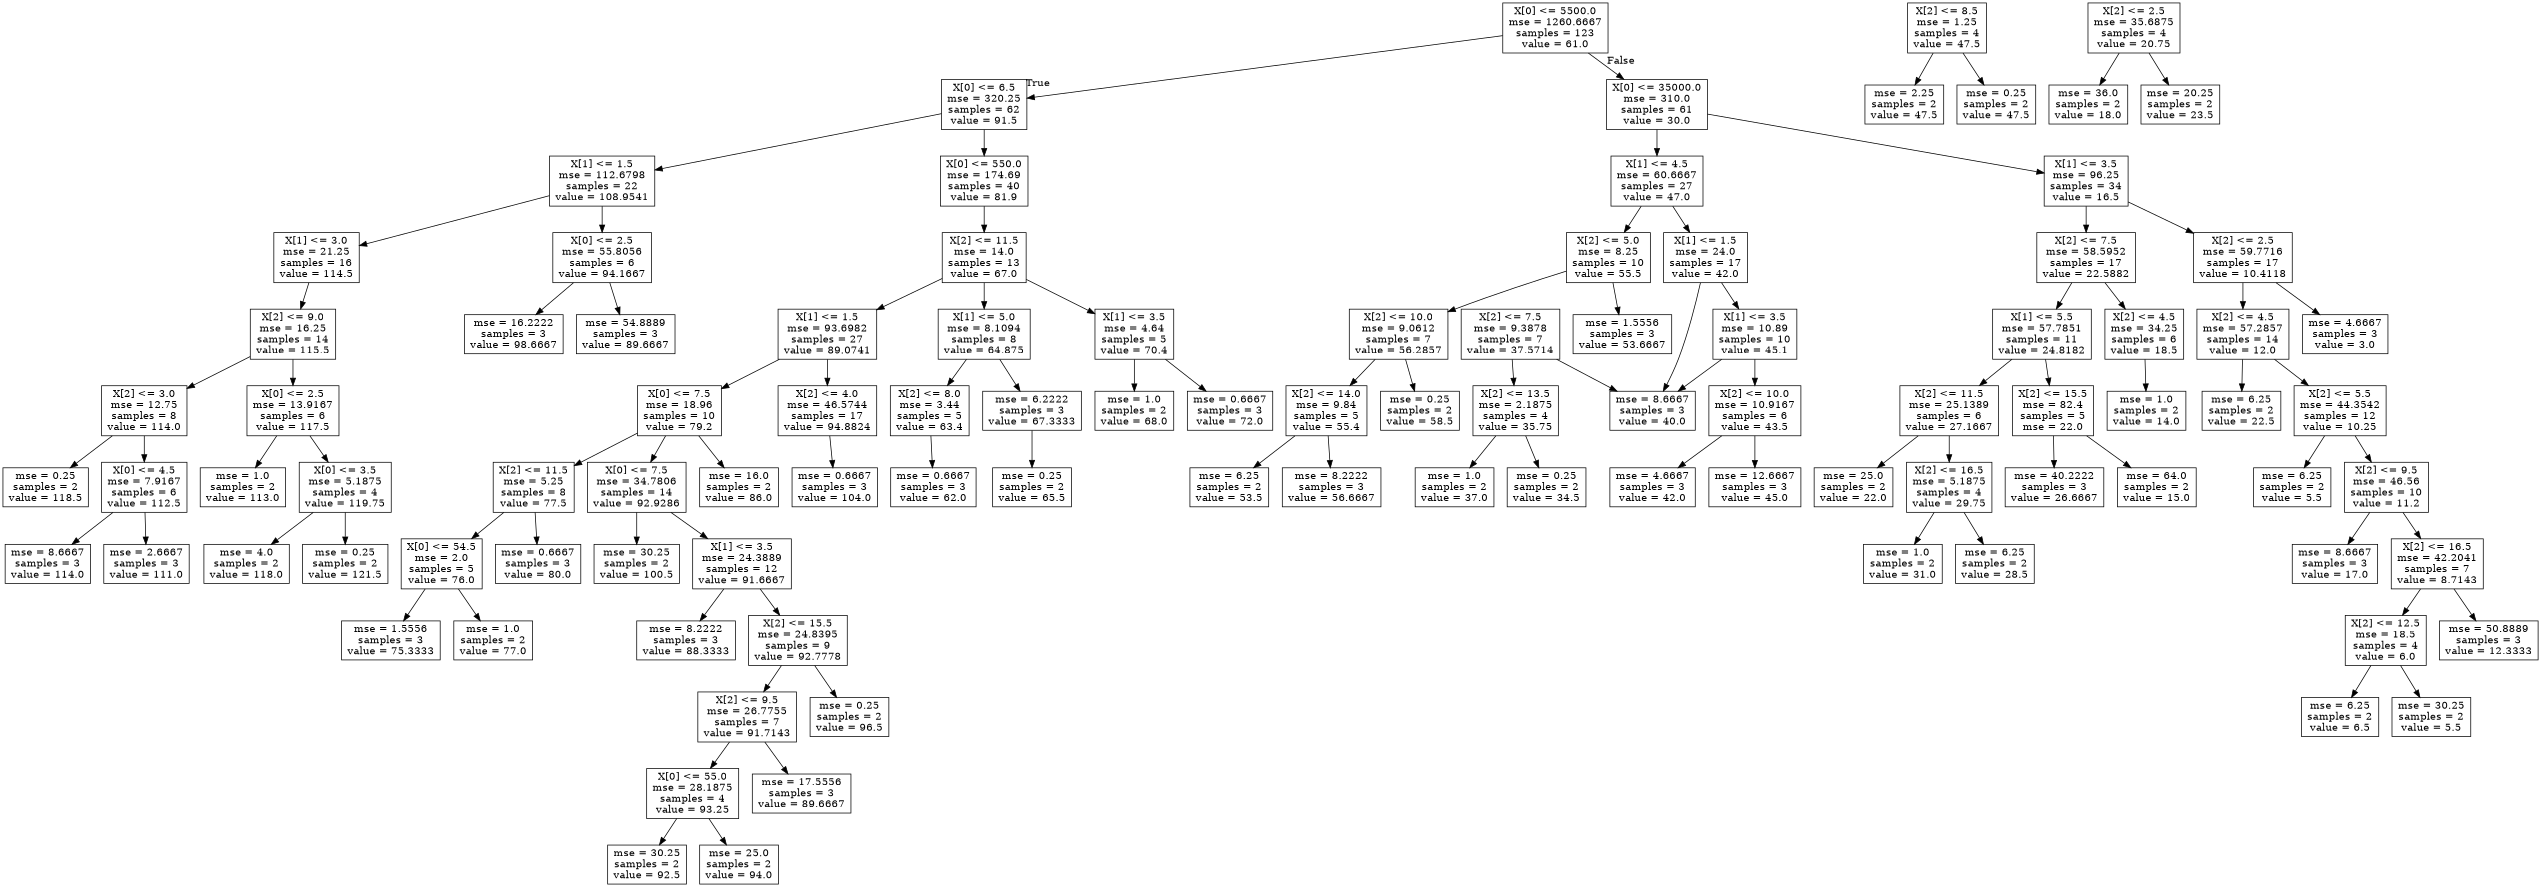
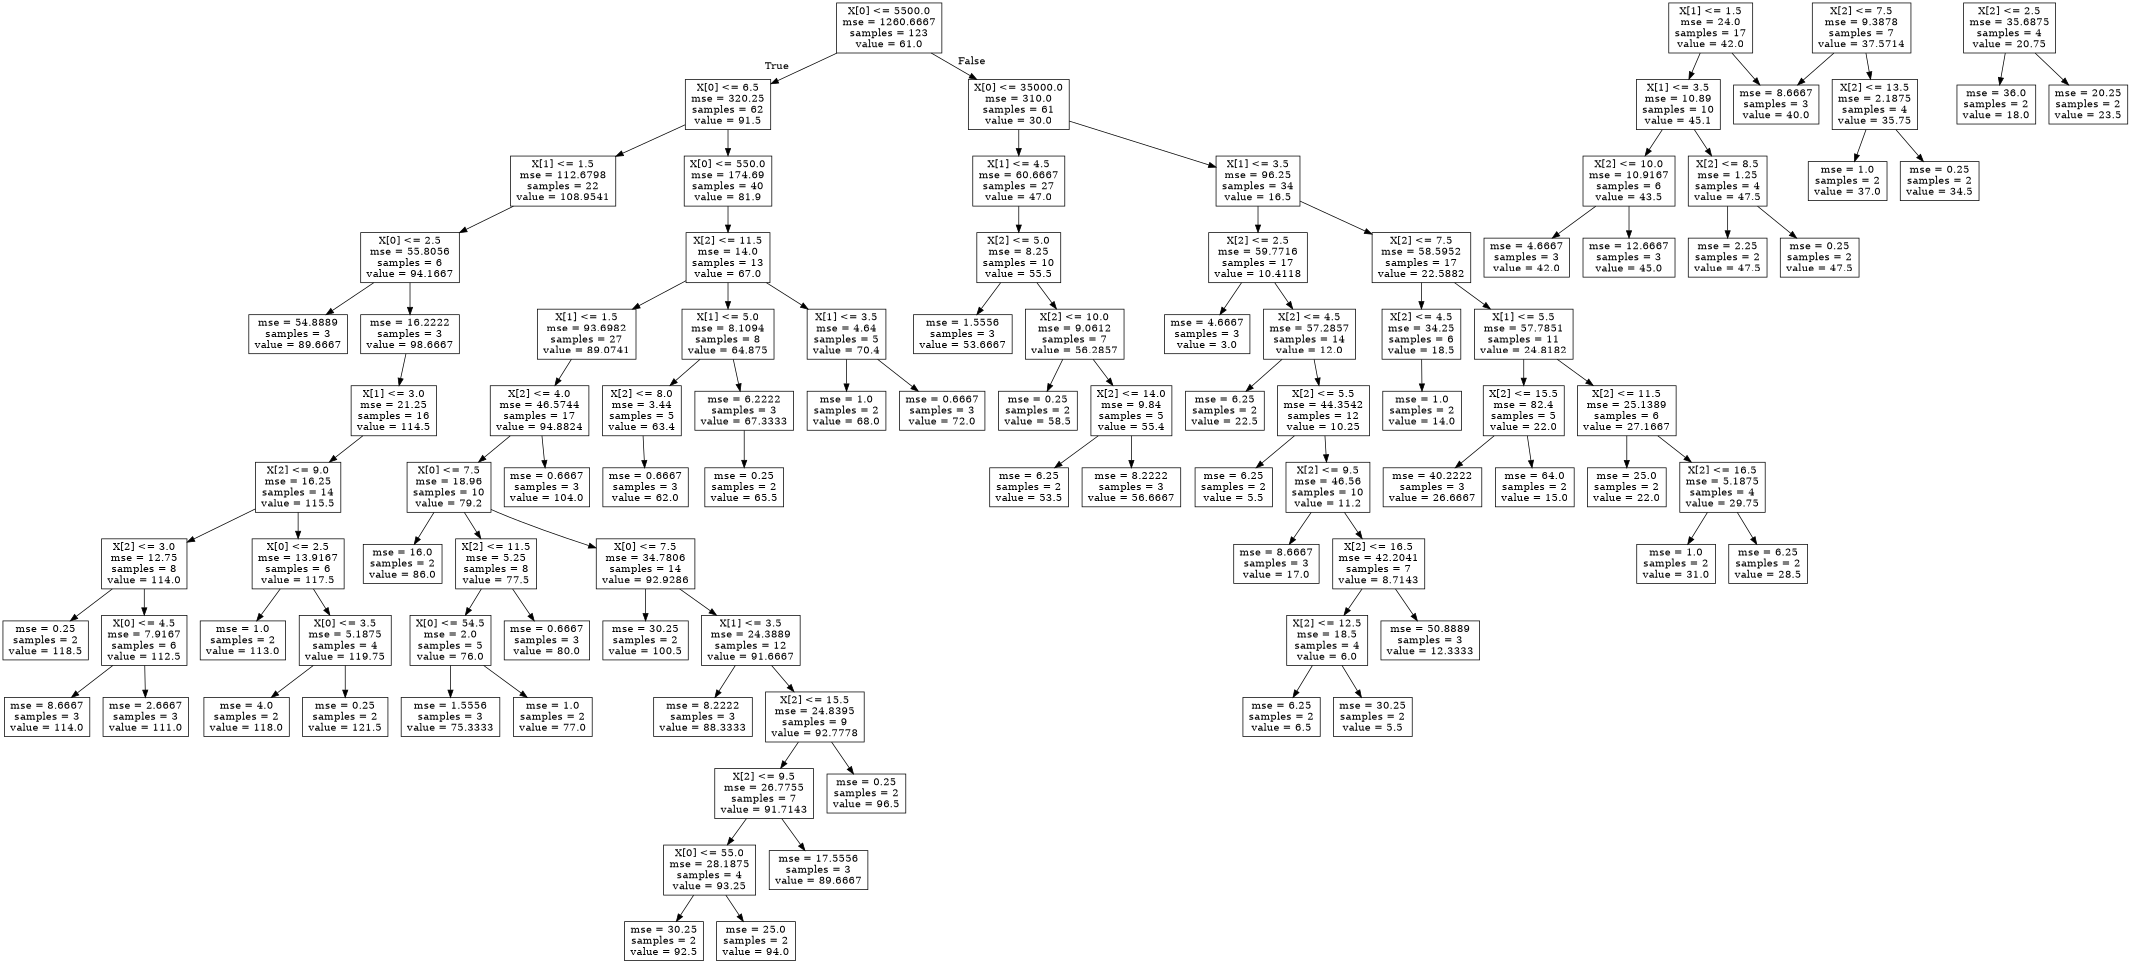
(1679, 216) -> none
(458, 220) -> (403, 366)
(754, 372) -> (497, 447)
(1703, 373) -> (1701, 140)
(2053, 411) -> (1524, 411)
